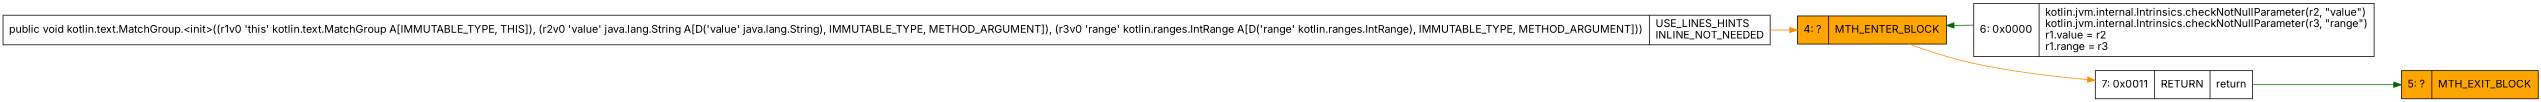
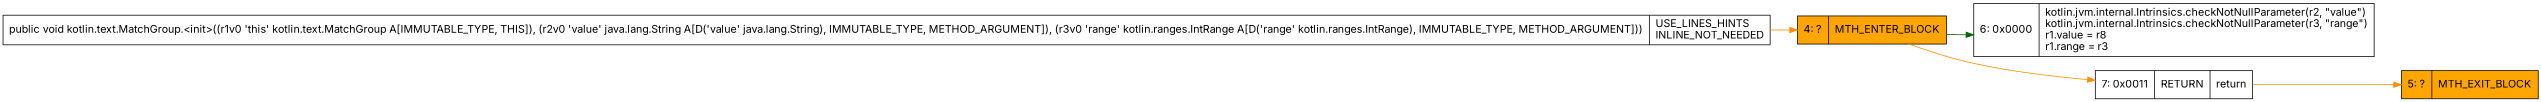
(1964, 25) -> (1956, 35)
(2076, 35) -> (2076, 35)
(2323, 85) -> (2323, 85)
